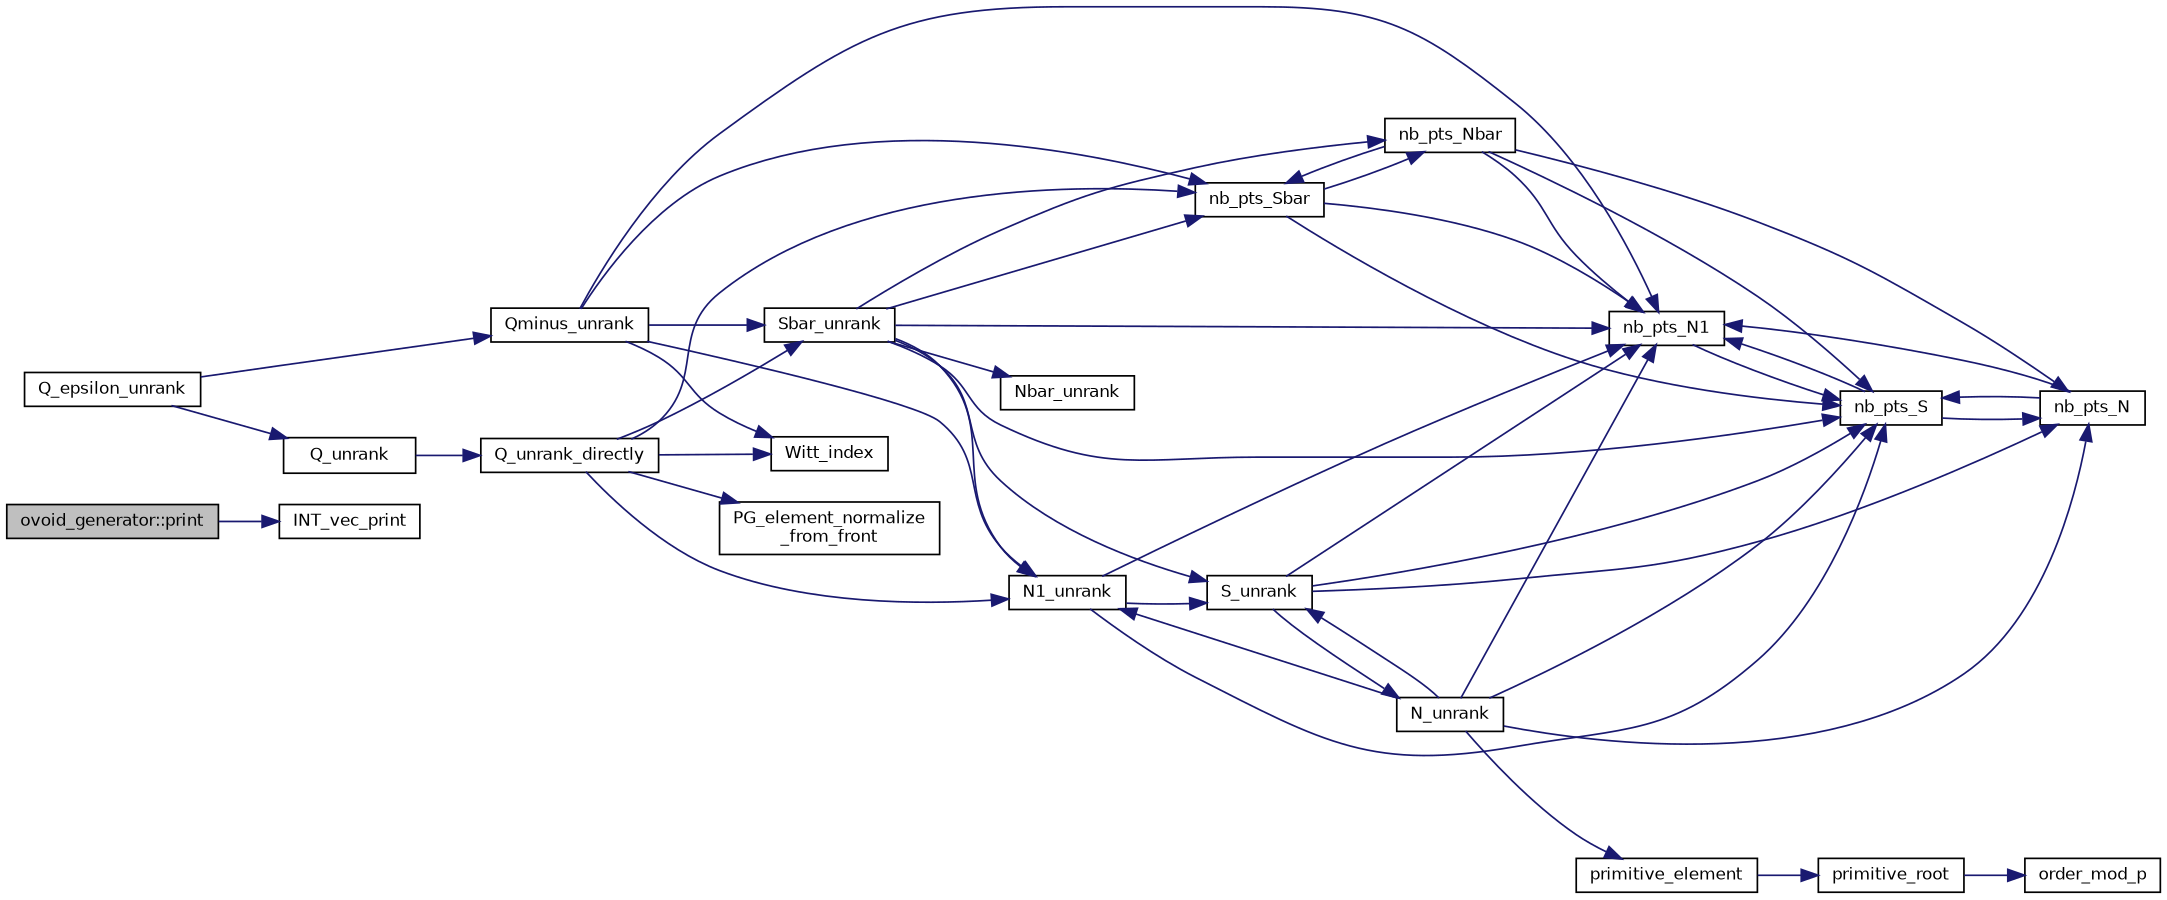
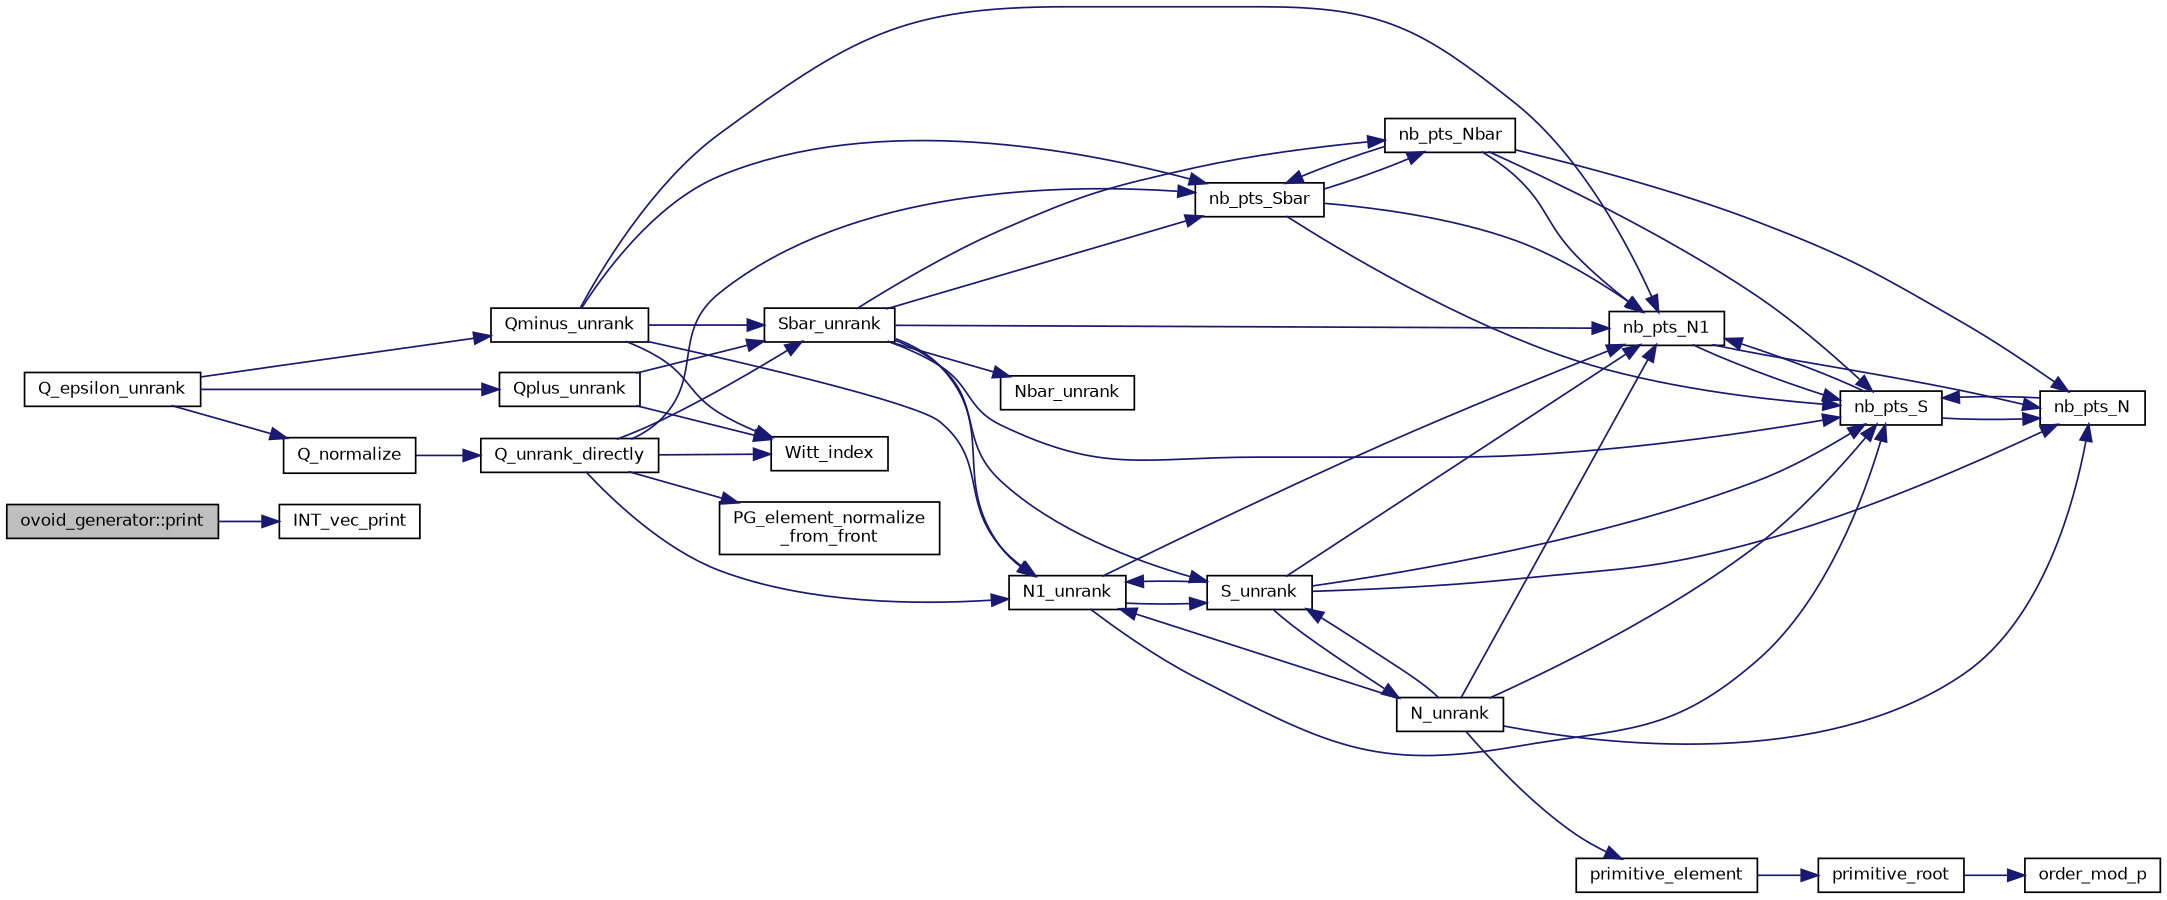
(1909, 350) -> (1868, 373)
none -> (570, 389)
(350, 455) -> (350, 455)
none -> (1169, 581)
